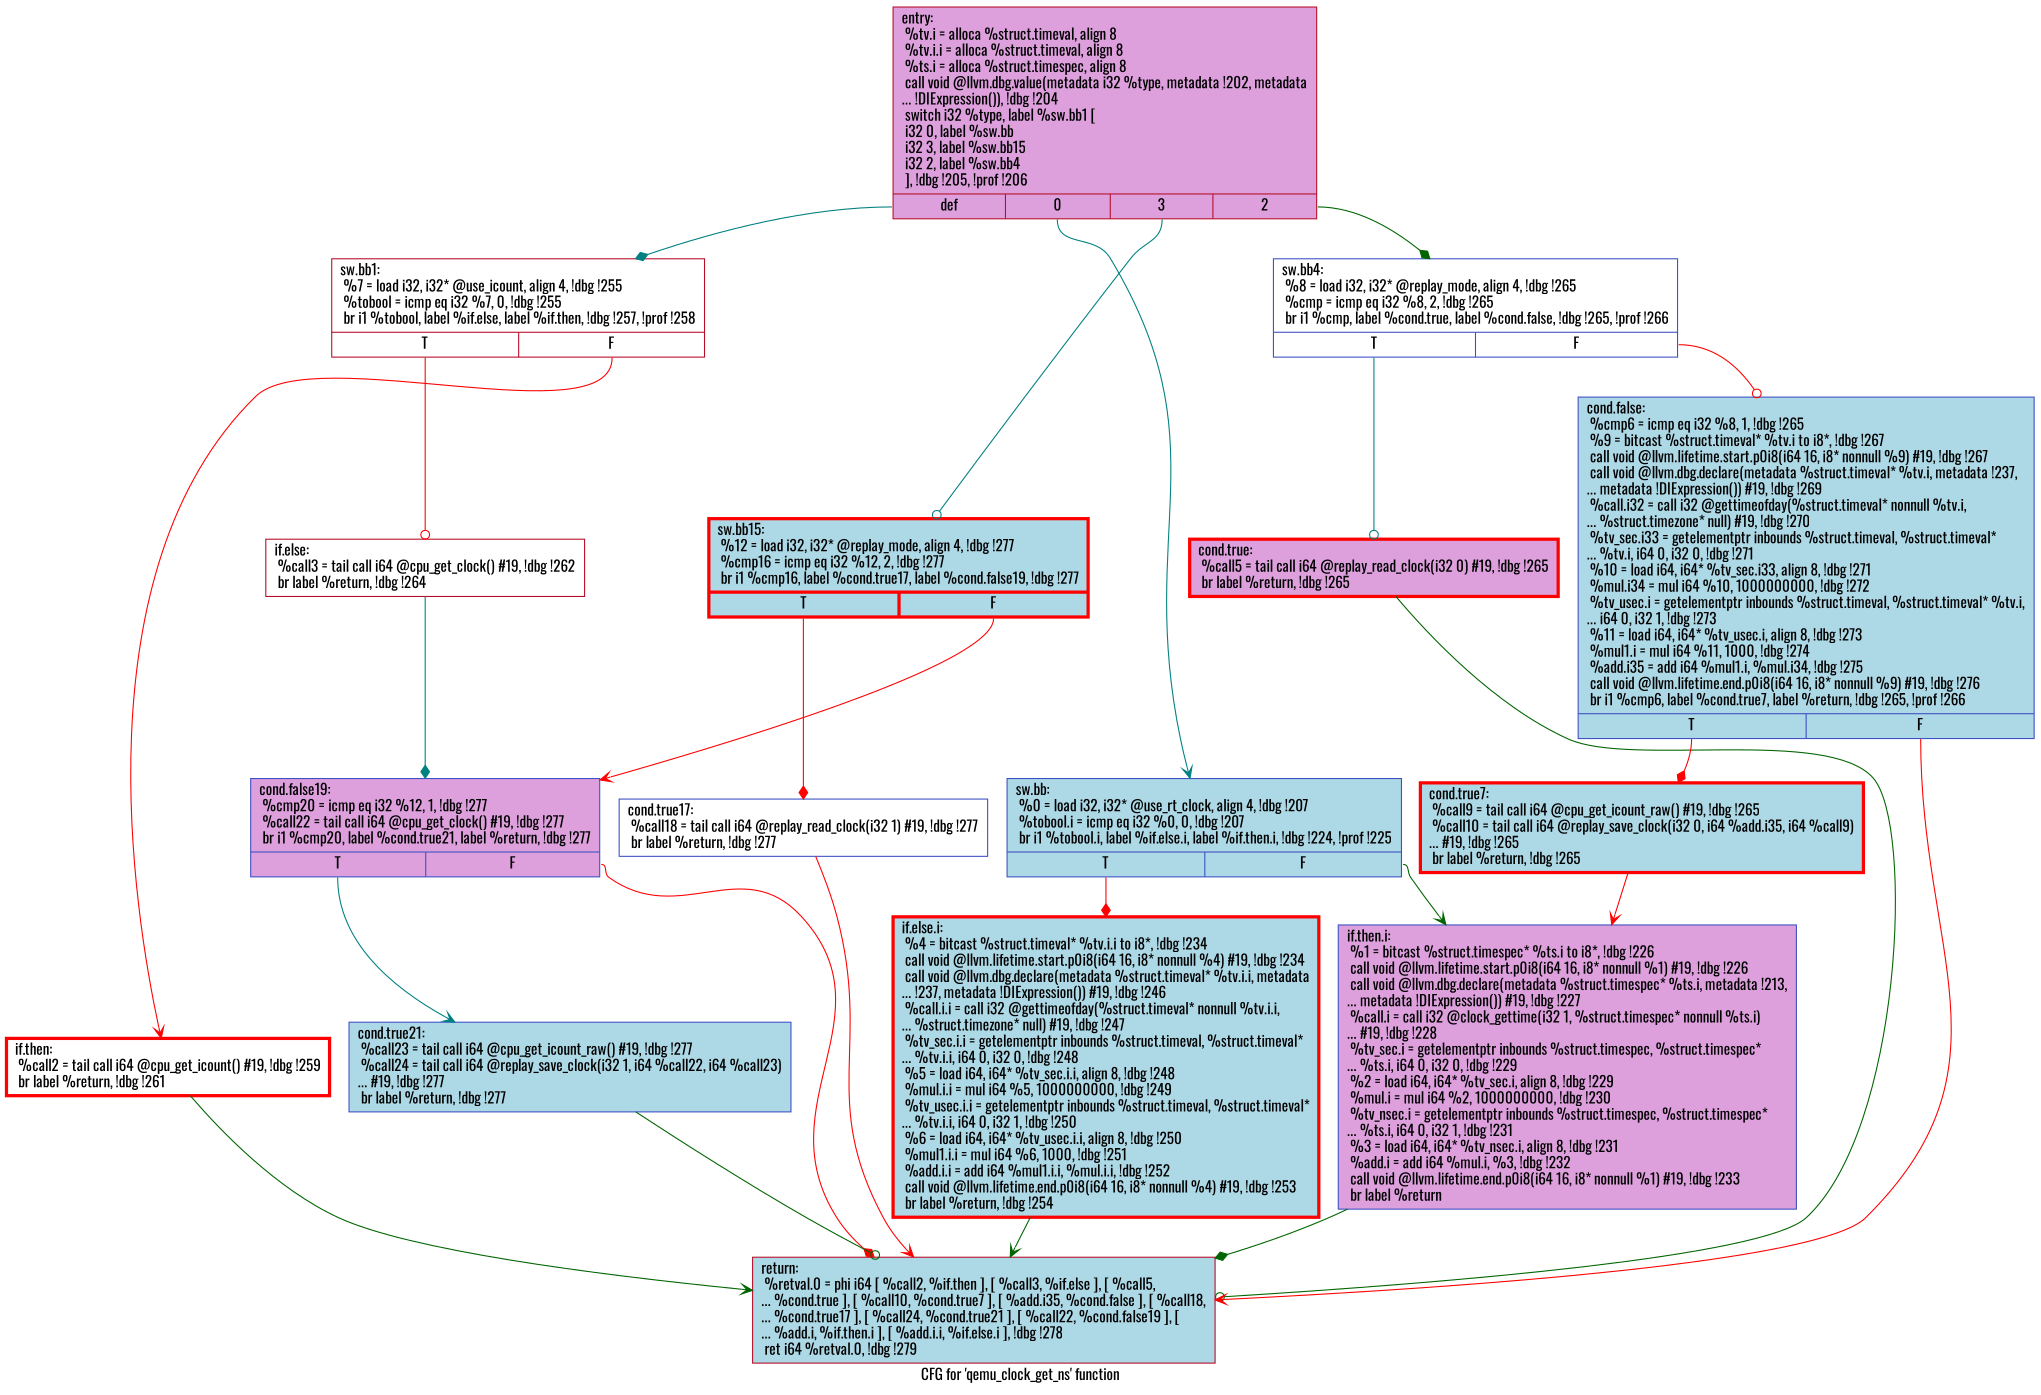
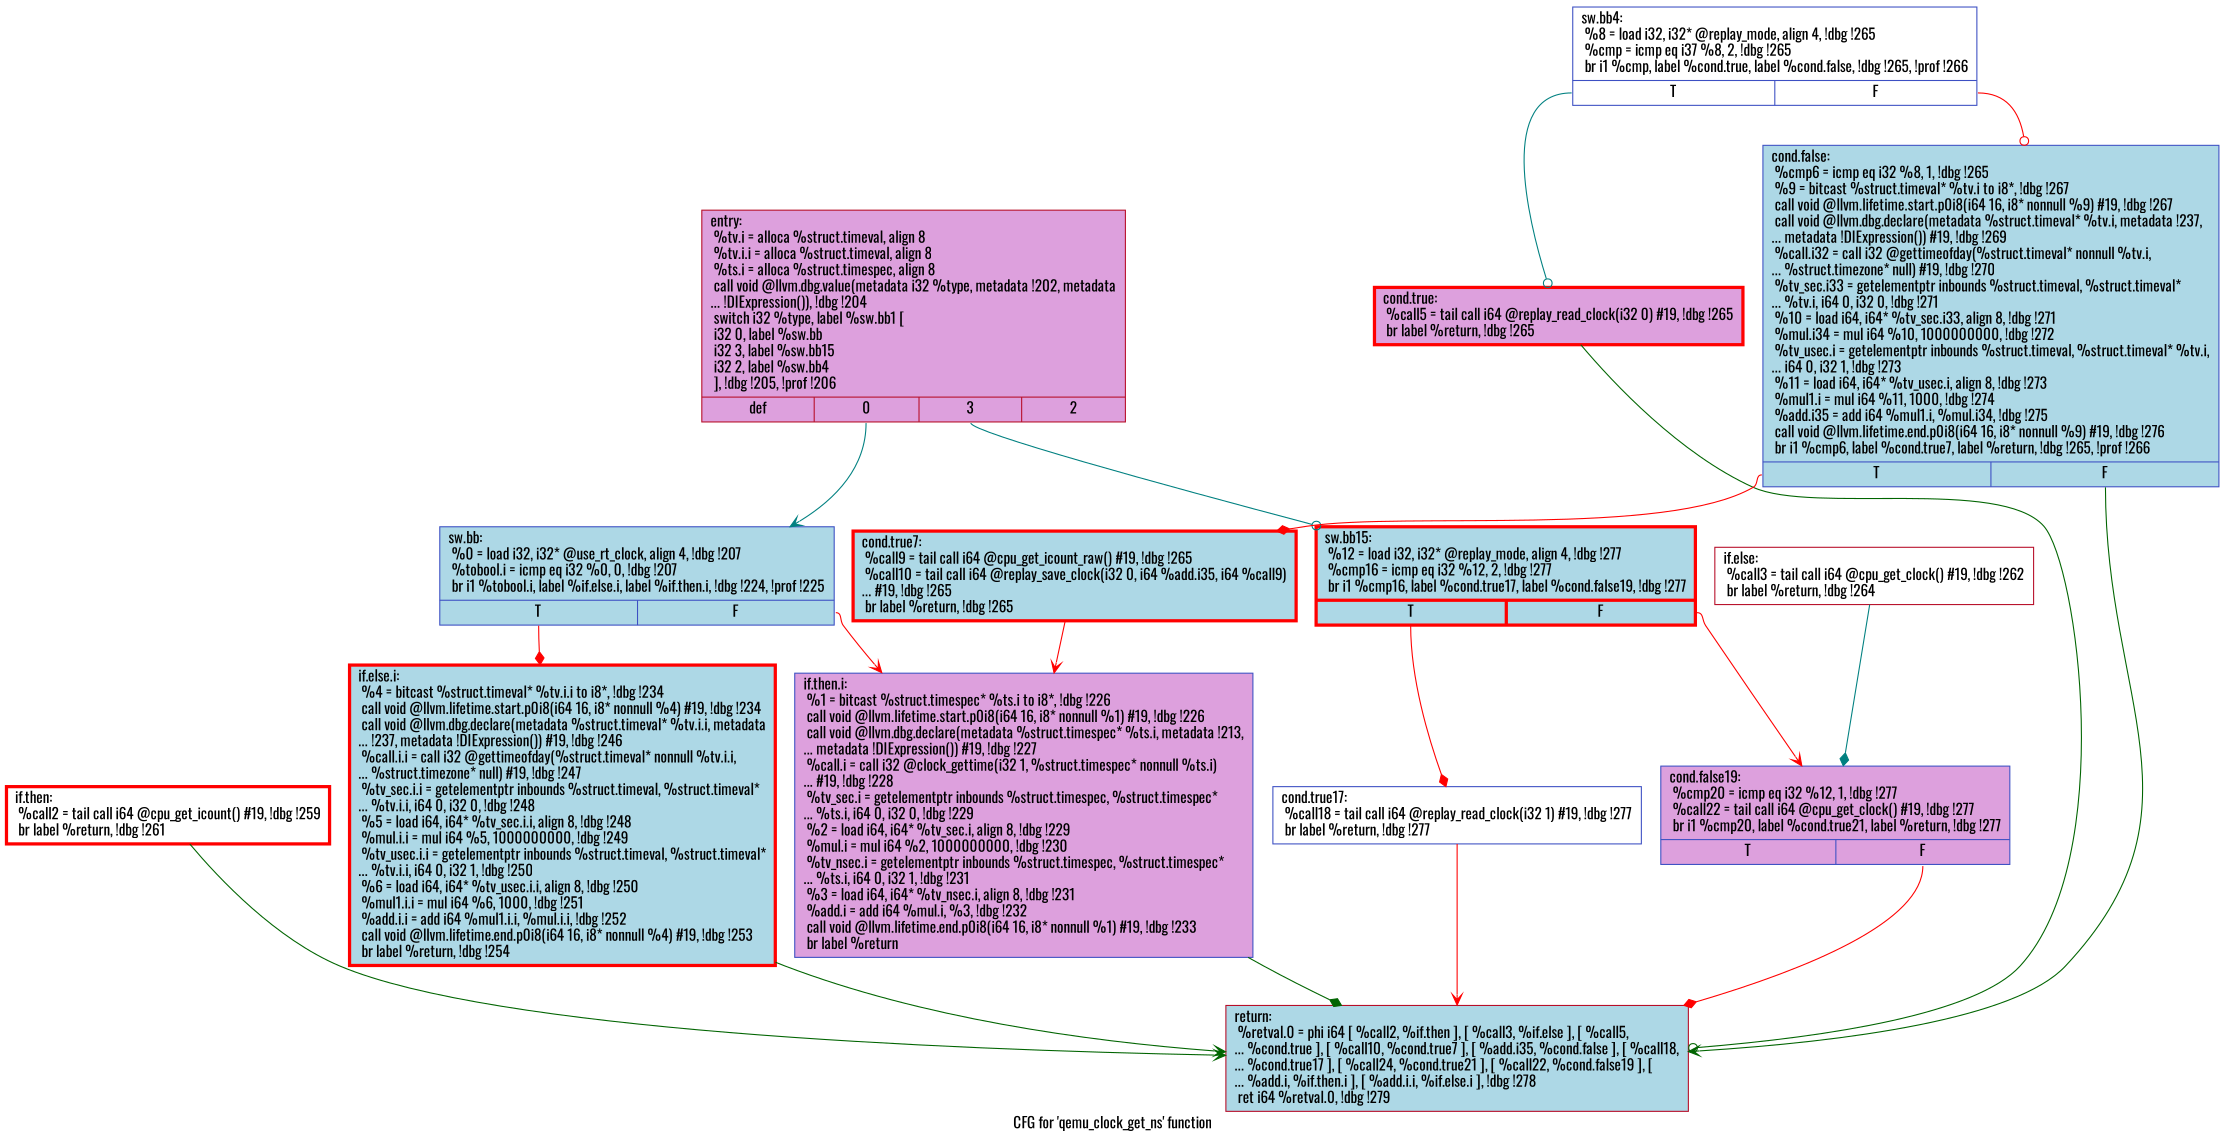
(1372, 220) -> none
(1388, 303) -> (1687, 51)
(518, 308) -> none
(1420, 890) -> (854, 639)
(570, 1067) -> none
(1799, 1243) -> (2102, 918)
